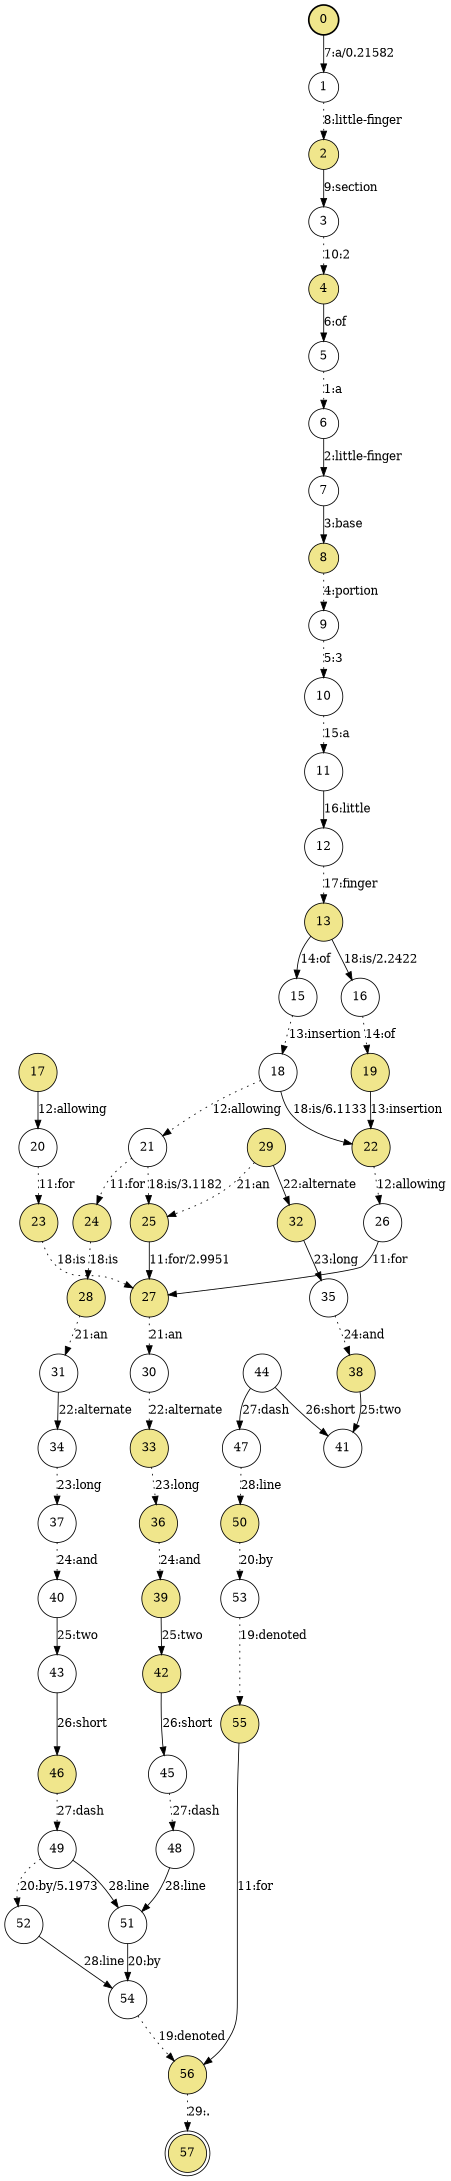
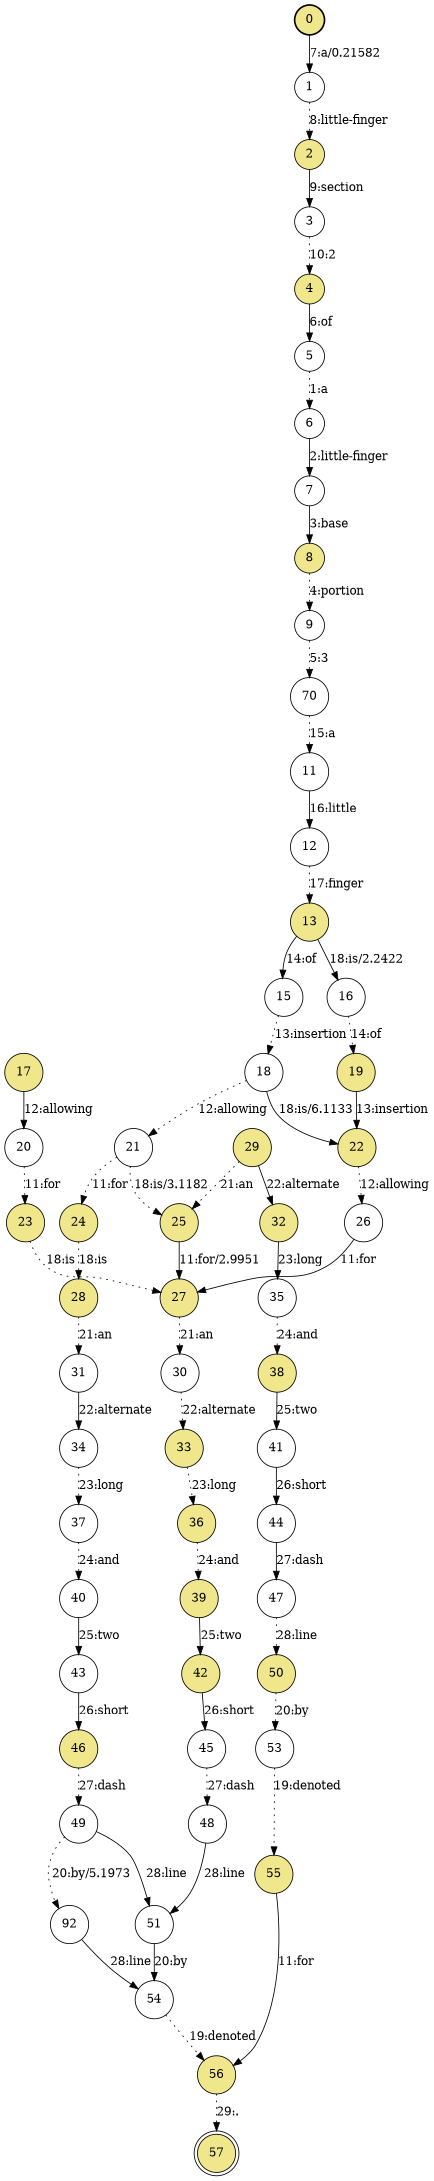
(324, 697) -> (310, 697)
(298, 1410) -> (276, 1482)
(24, 1925) -> (70, 1925)
